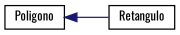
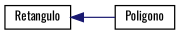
(93, 17) -> (99, 17)
